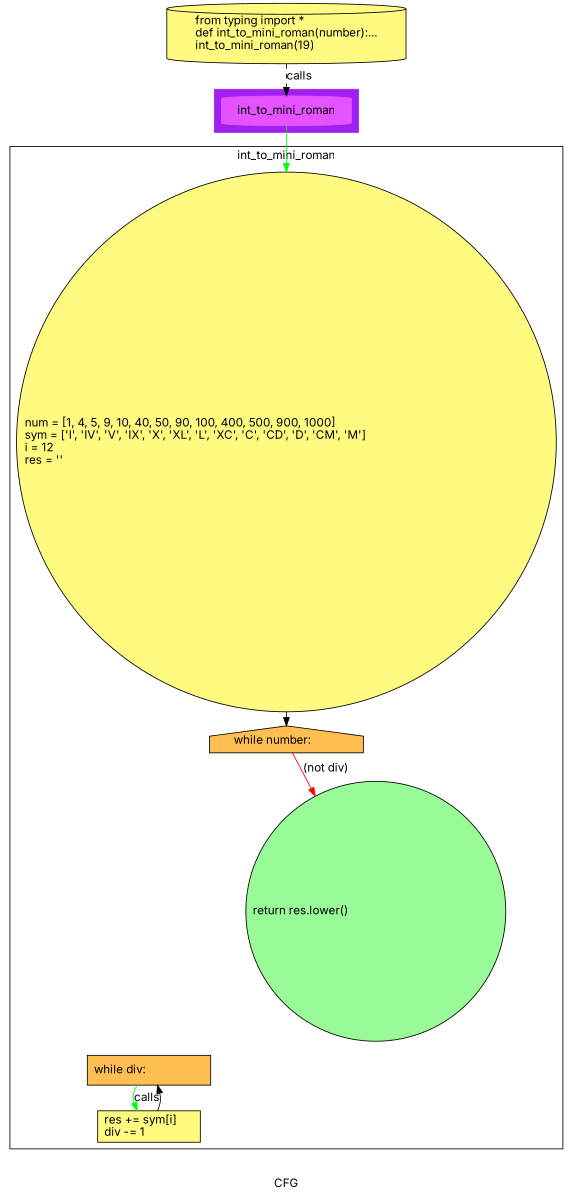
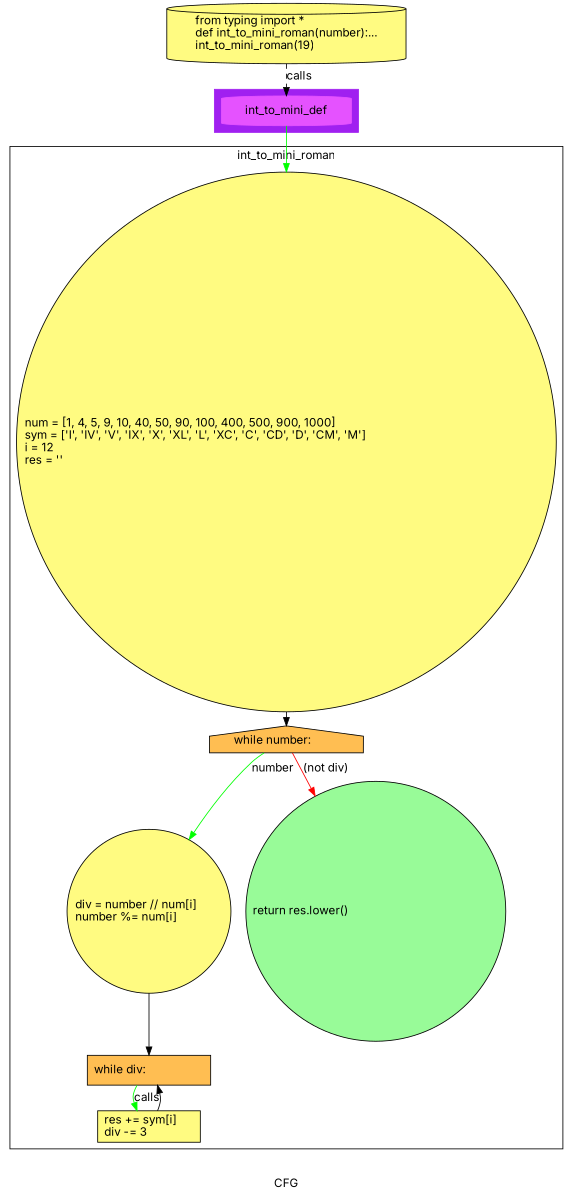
(286, 111) -> (286, 111)
none -> (149, 911)
(149, 1127) -> (149, 1127)
